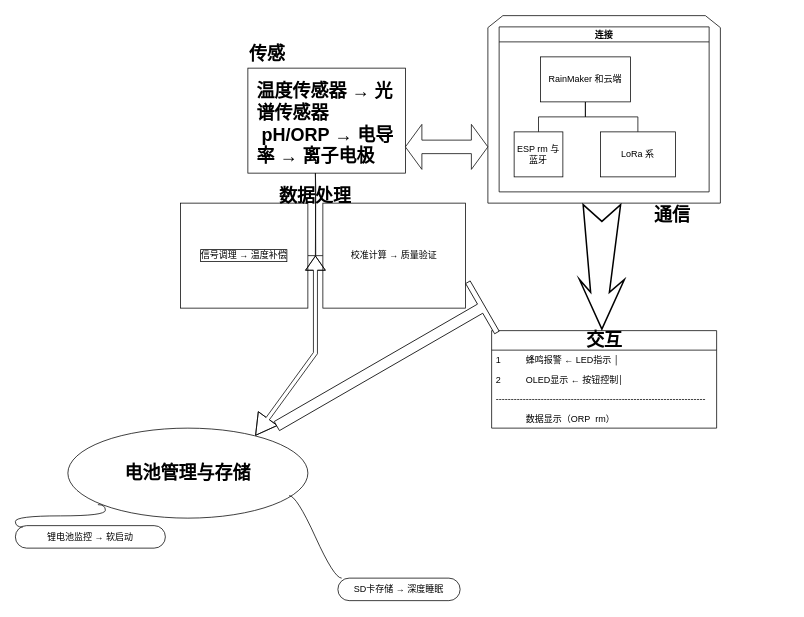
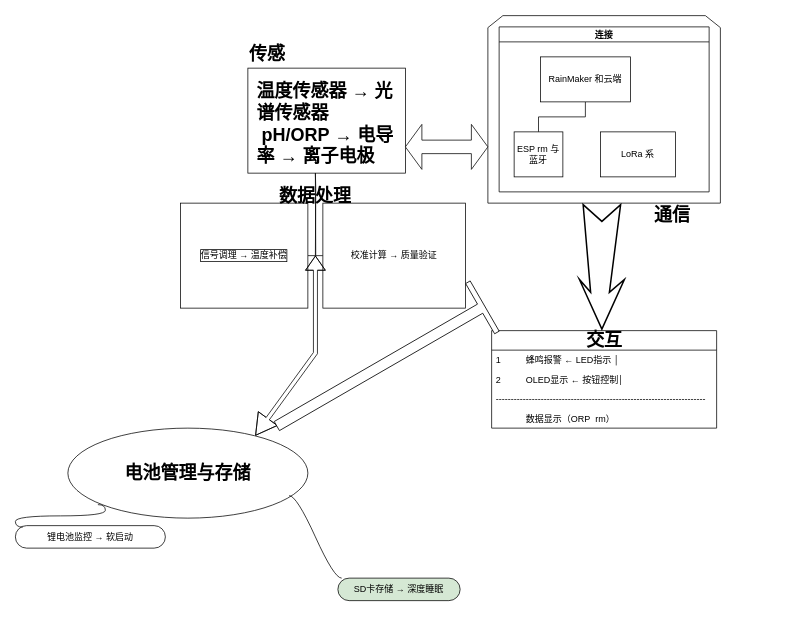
(620, 117) -> none
(399, 589) -> (399, 589)
